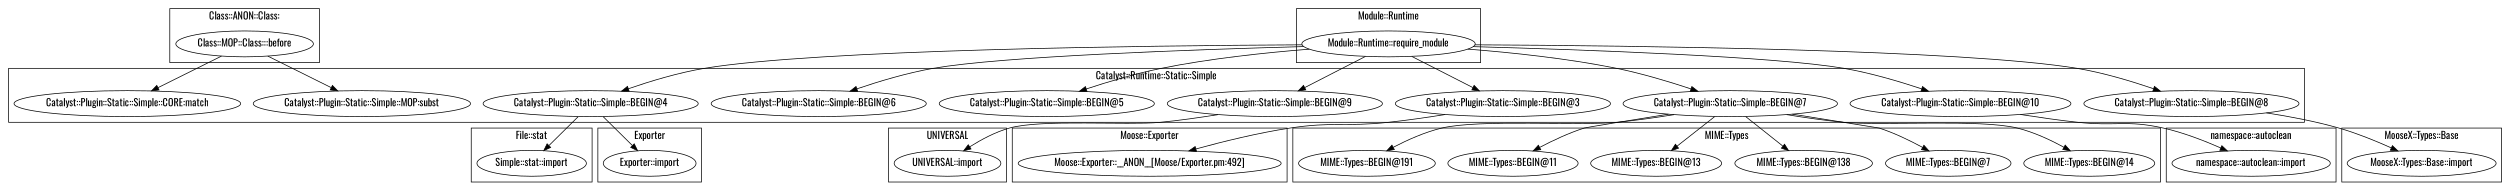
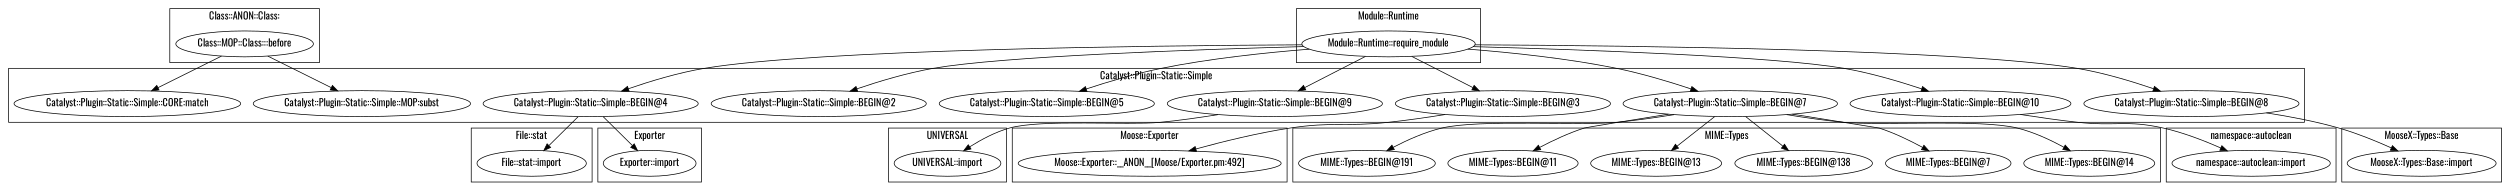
(1157, 77) -> (1157, 77)
(819, 104) -> (819, 104)
(532, 163) -> (532, 163)
